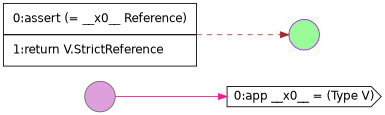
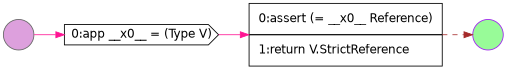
none -> (229, 35)
